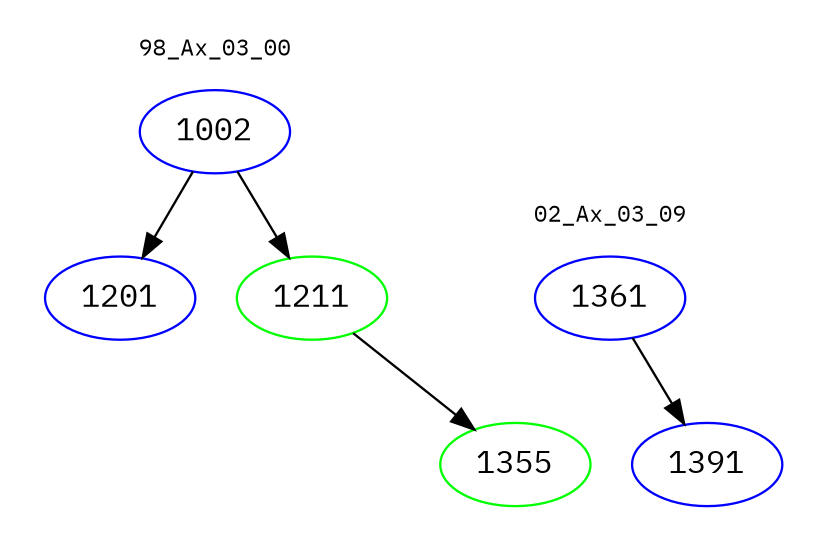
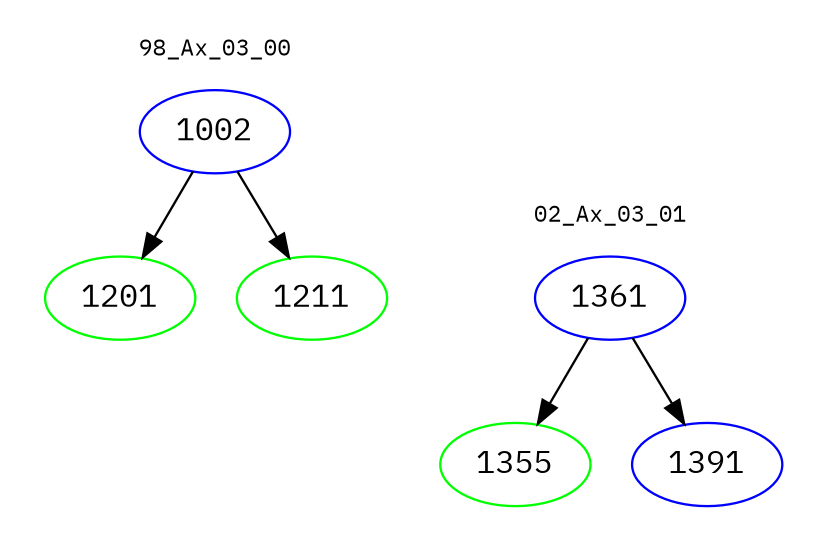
(611, 216) -> (611, 216)
(120, 298) -> (120, 298)
(404, 374) -> (569, 371)
